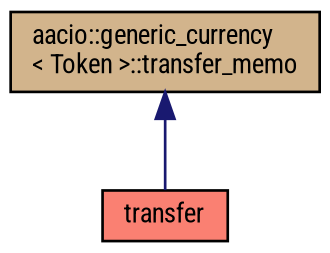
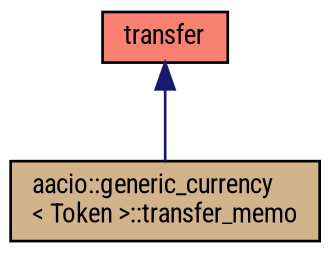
(165, 155) -> (165, 126)
